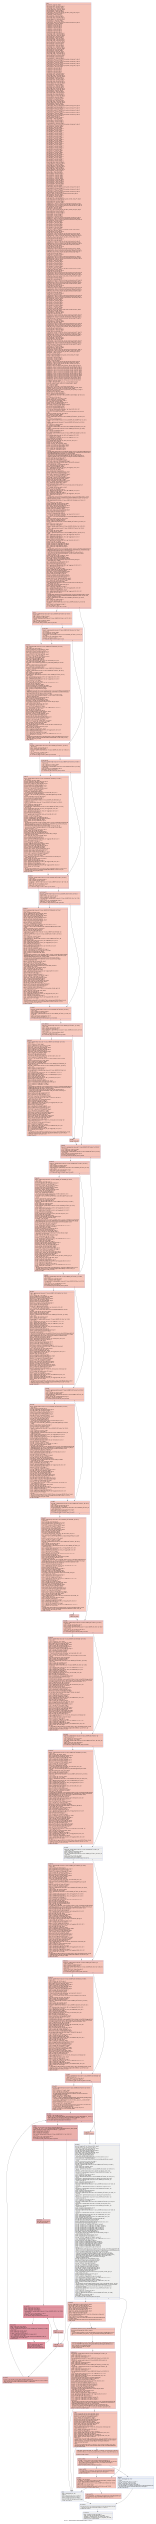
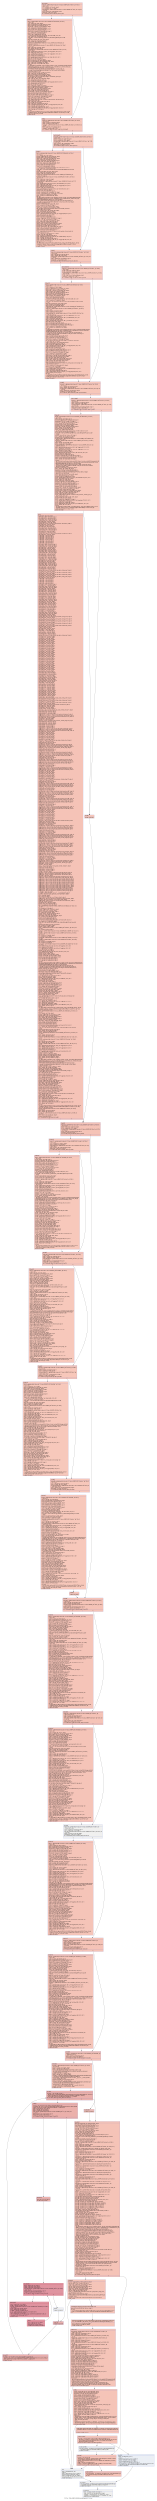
(52, 618) -> none
(97, 2221) -> (97, 2199)
(58, 2332) -> (58, 2309)
(96, 2471) -> (97, 2449)
